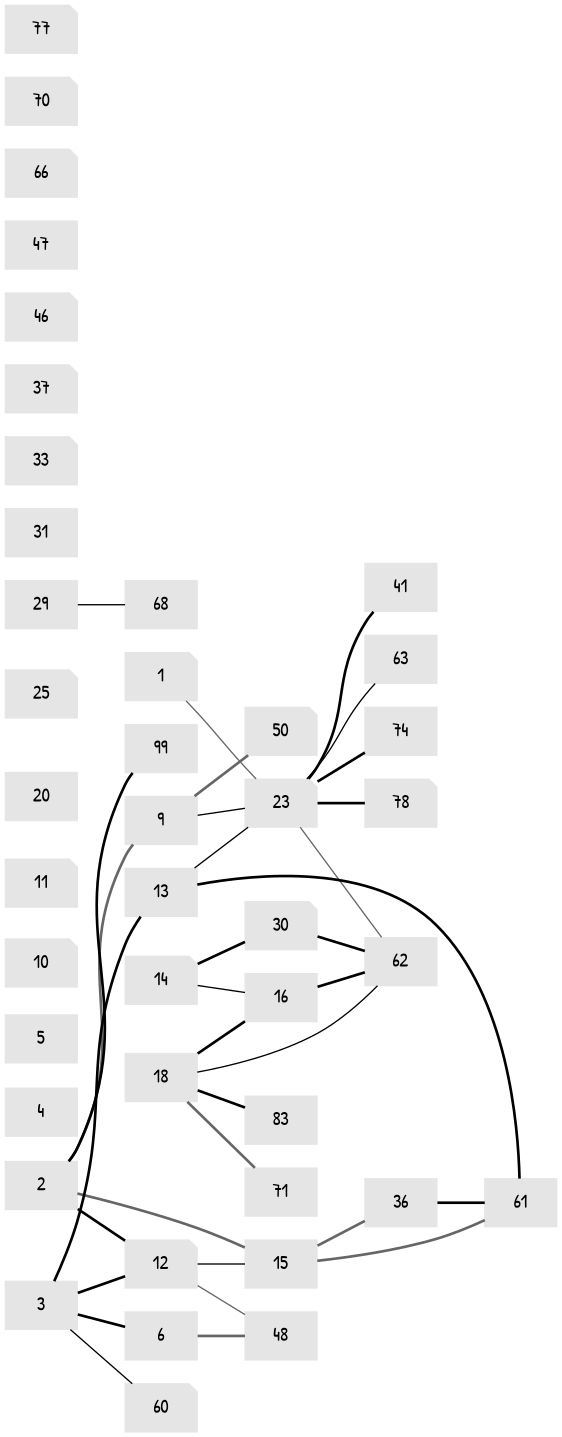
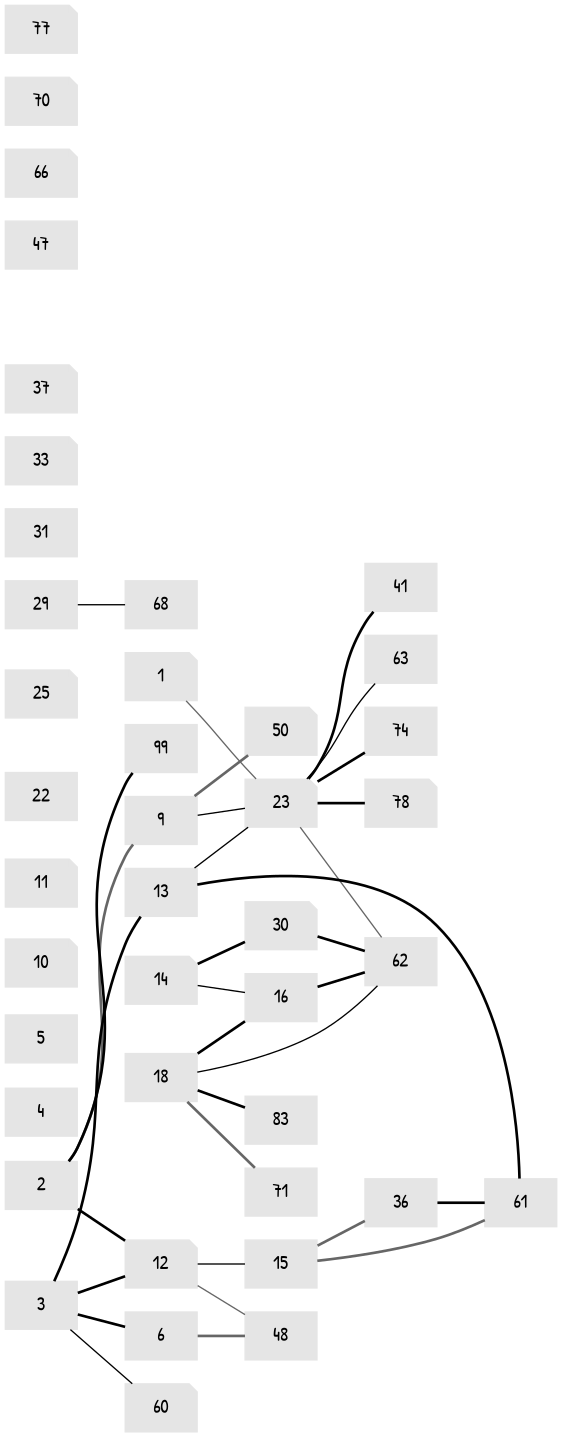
(41, 317) -> none
(41, 797) -> (41, 797)
(162, 1217) -> none
